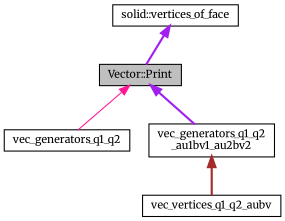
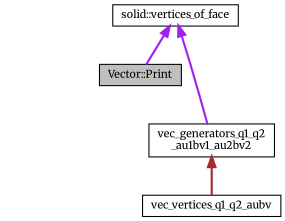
(177, 108) -> (195, 80)
(67, 140) -> none
